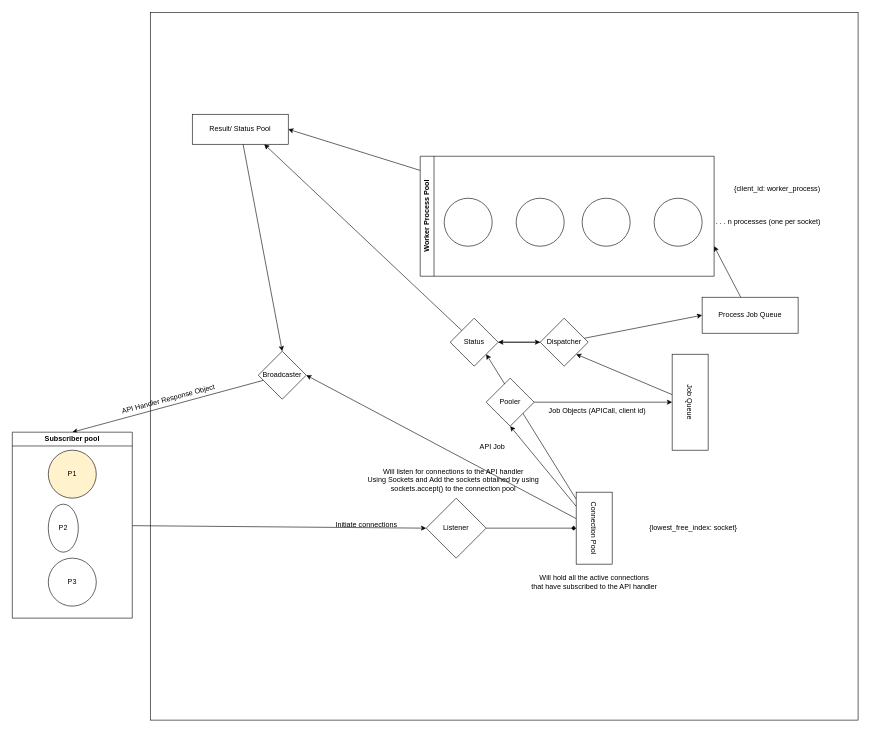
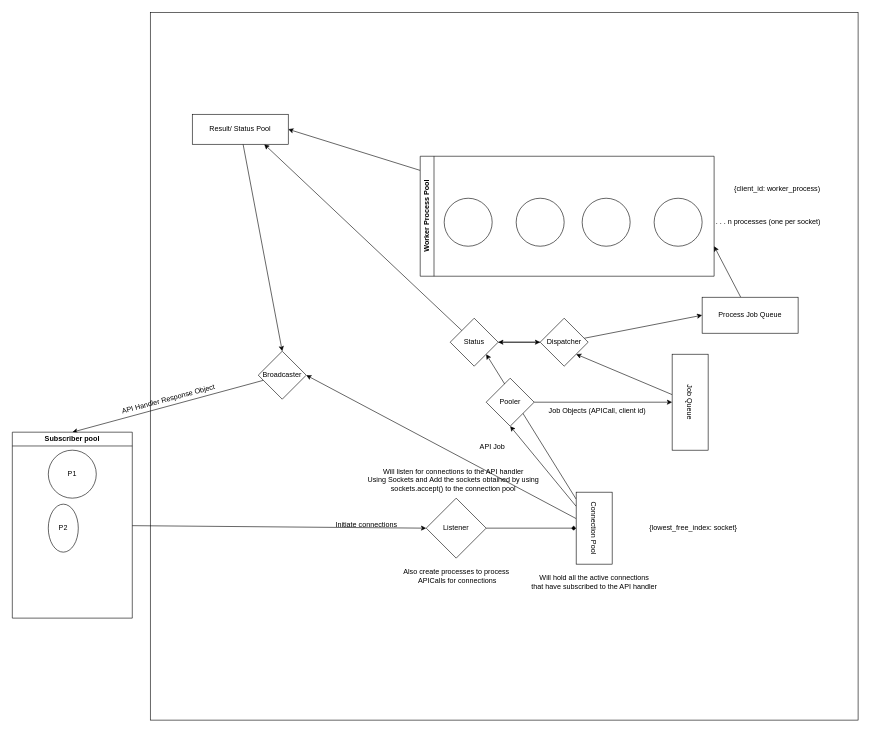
(72, 474) -> (72, 474)
none -> (456, 576)
(72, 582) -> none
